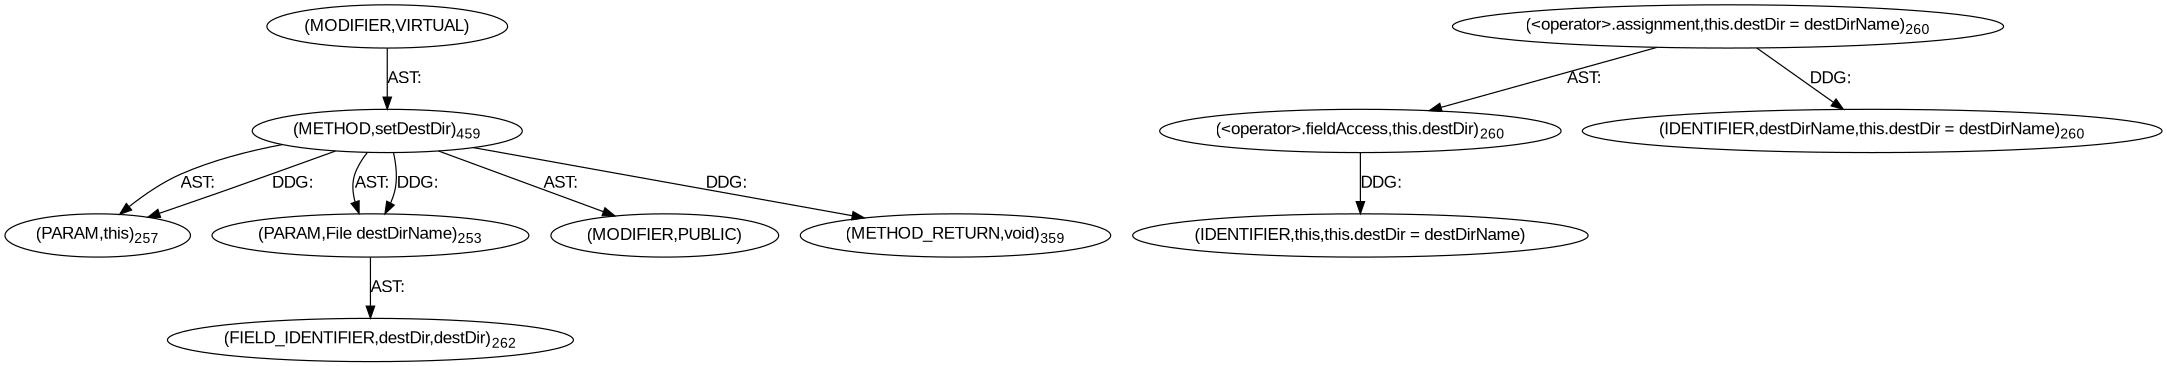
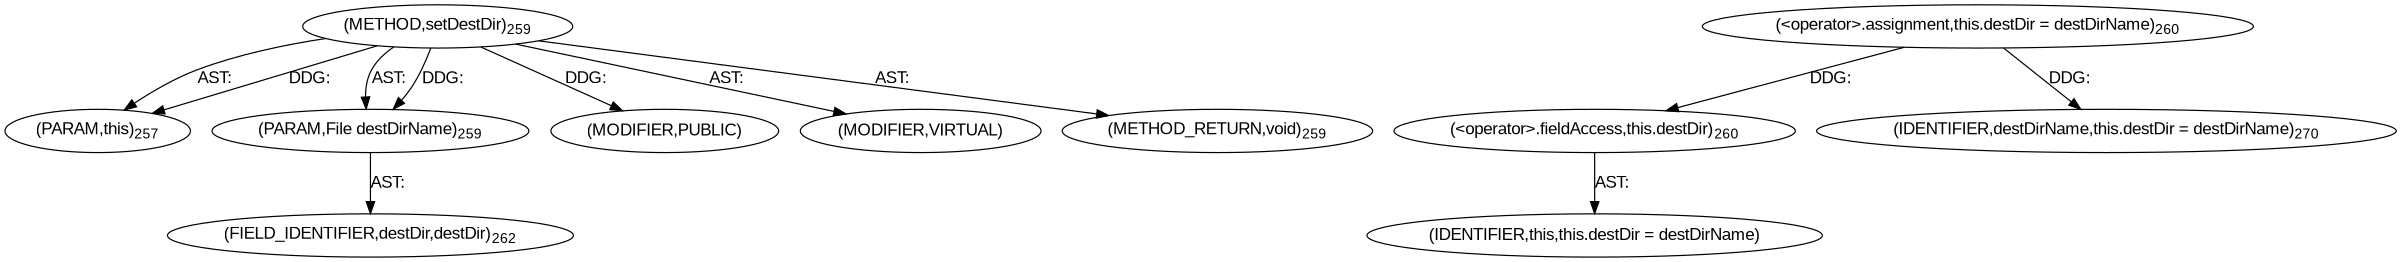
(387, 73) -> (675, 78)
(1587, 79) -> (1833, 79)
(469, 129) -> (519, 25)
(2073, 129) -> (2307, 129)
(563, 183) -> (588, 79)
(729, 183) -> (895, 79)
(1384, 183) -> (1614, 183)
(470, 234) -> (470, 129)
(1053, 234) -> (1315, 129)
